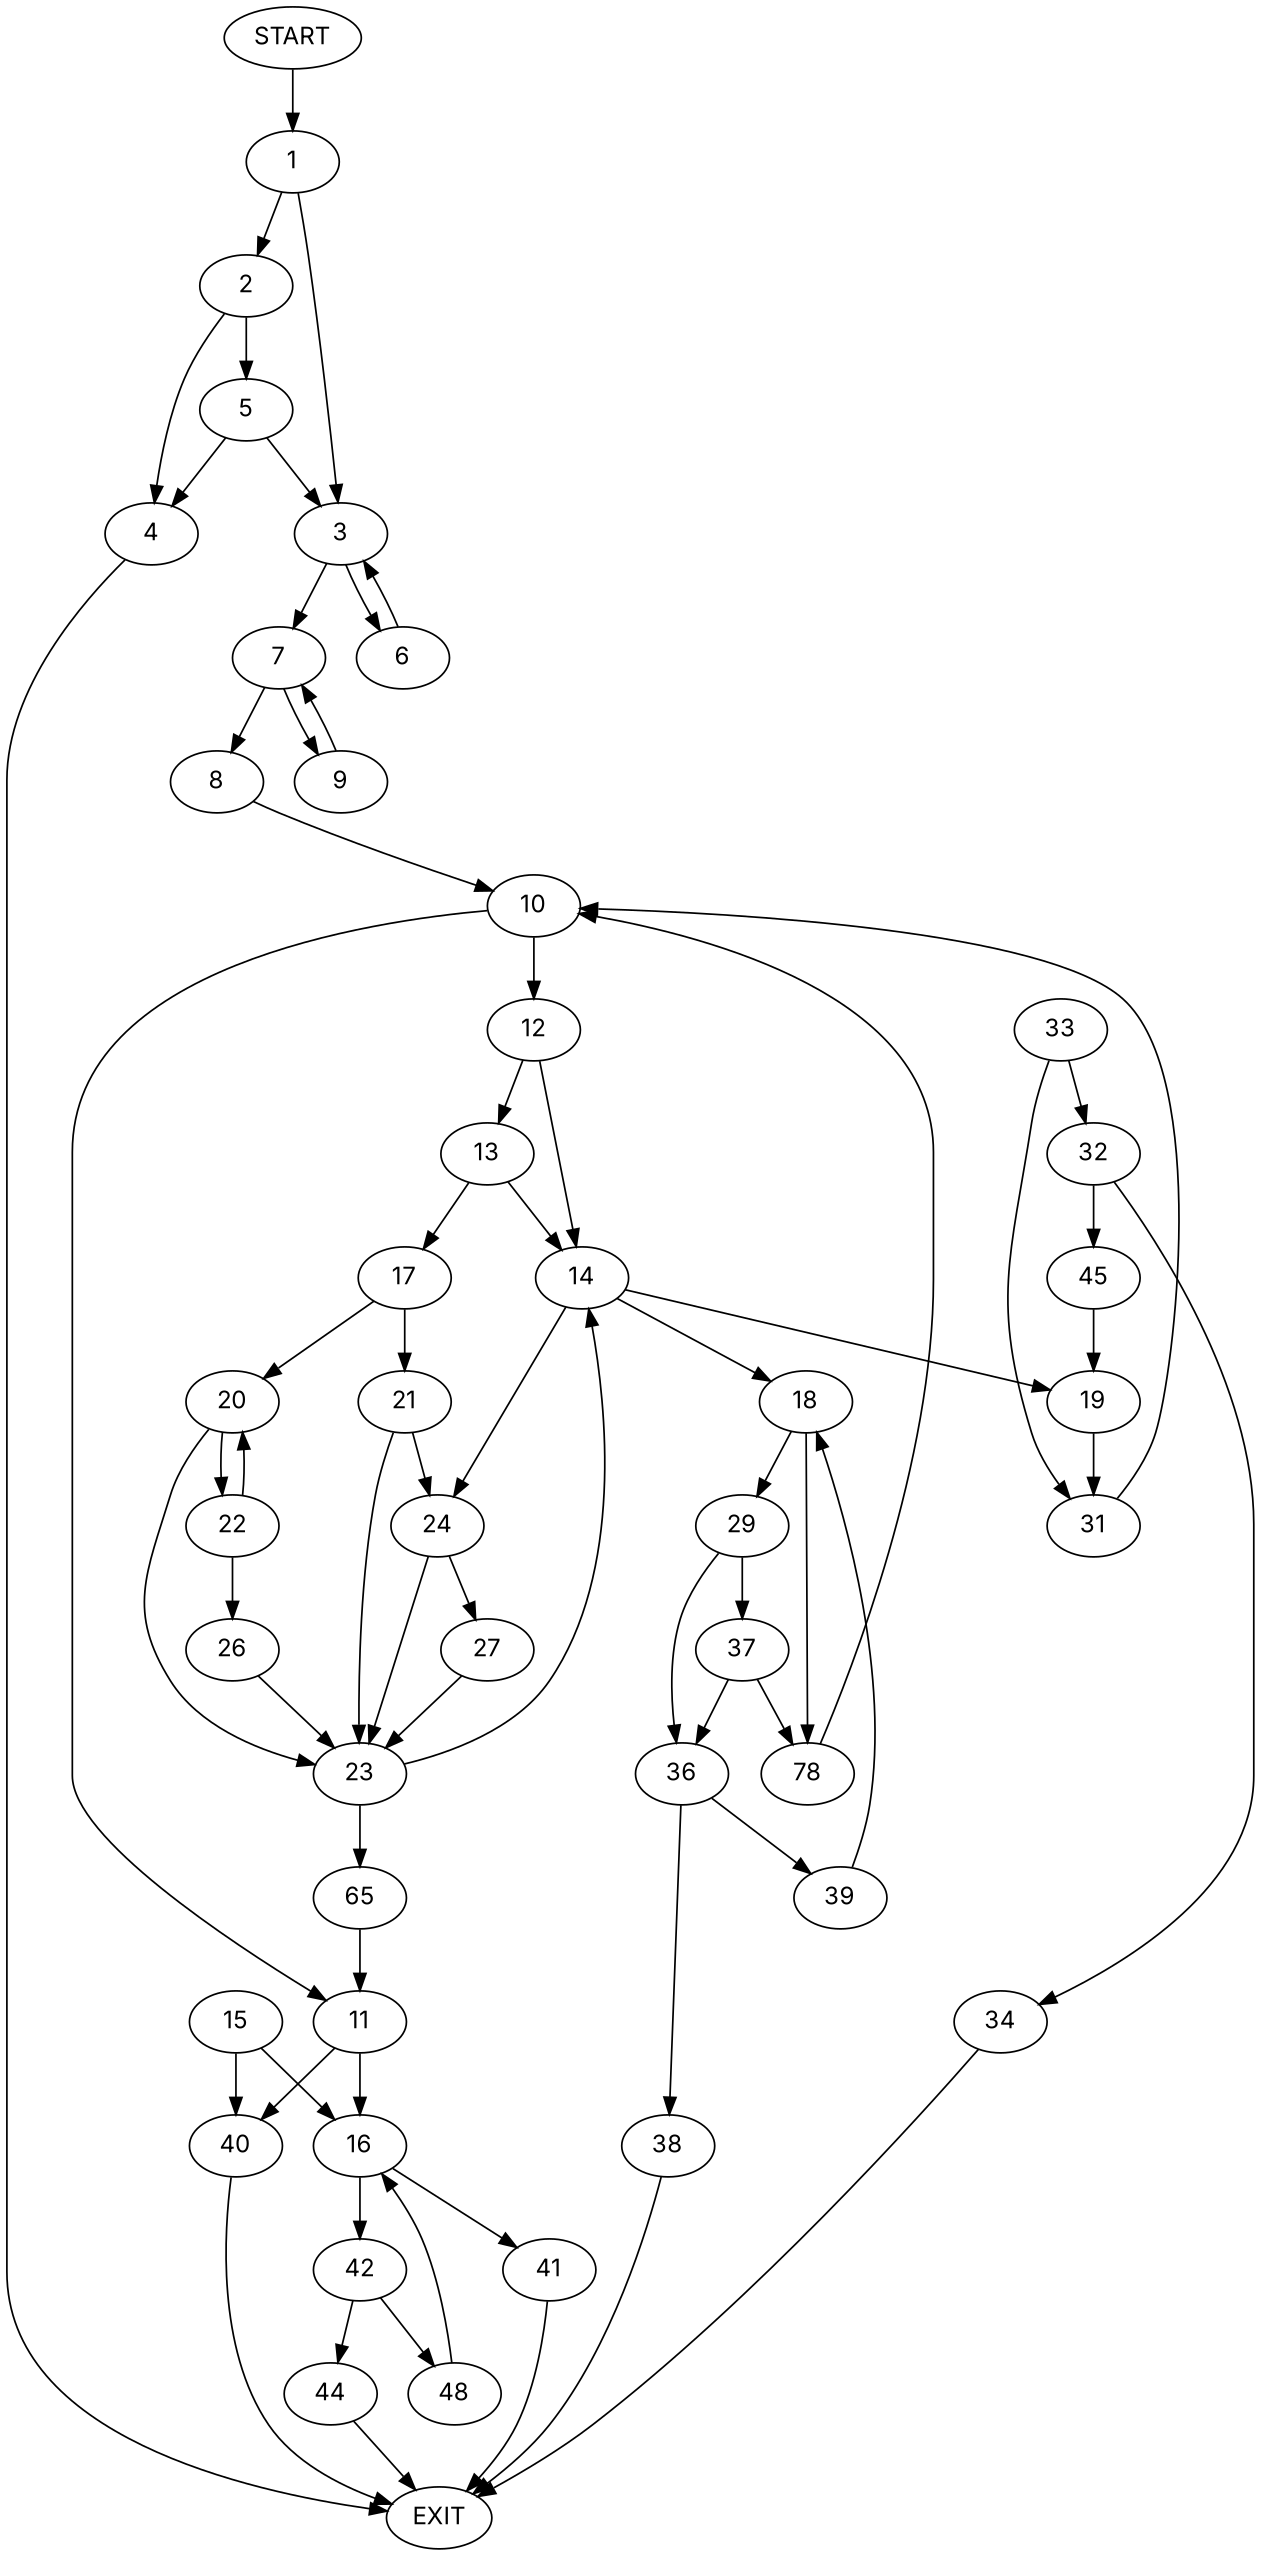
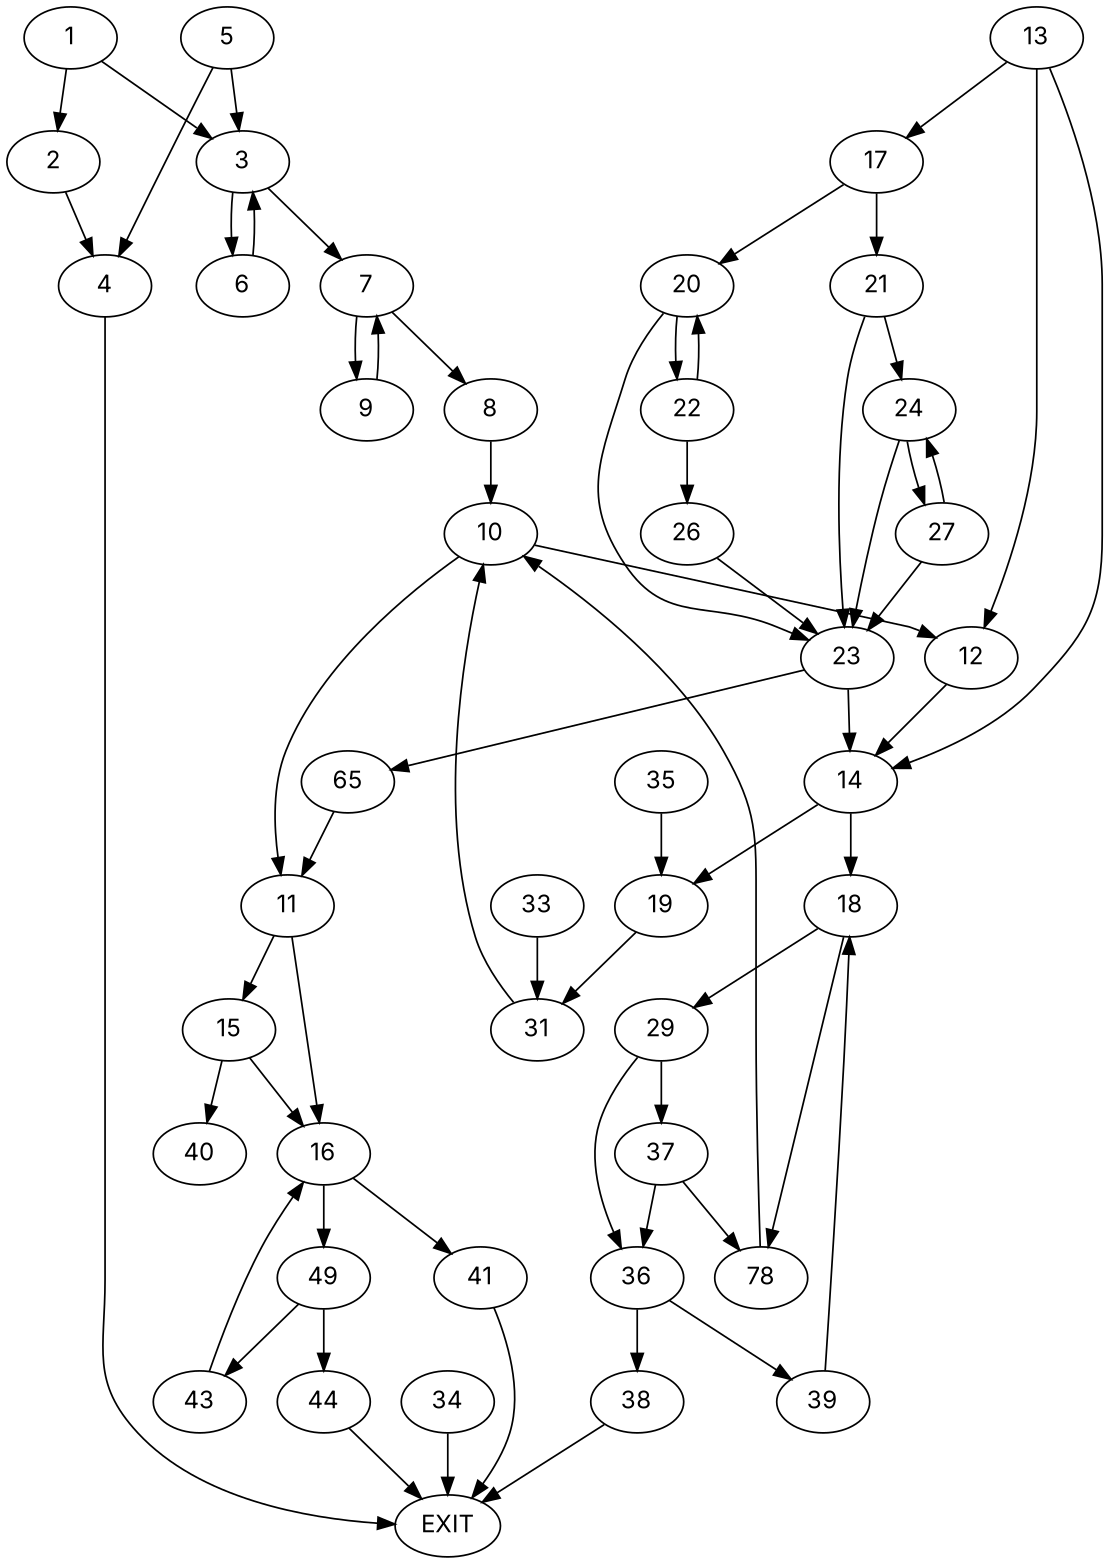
(293, 38) -> none
(246, 339) -> none
(514, 1083) -> (1037, 343)
(1094, 1154) -> none
(1094, 1278) -> (661, 782)
(514, 1394) -> (939, 479)
(306, 2076) -> (262, 960)
(360, 2270) -> (324, 1278)
(242, 2369) -> none
(455, 2394) -> (200, 1402)
